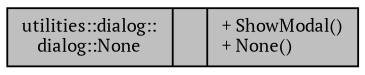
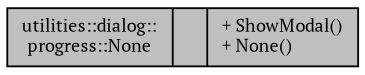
(90, 46) -> (90, 46)
